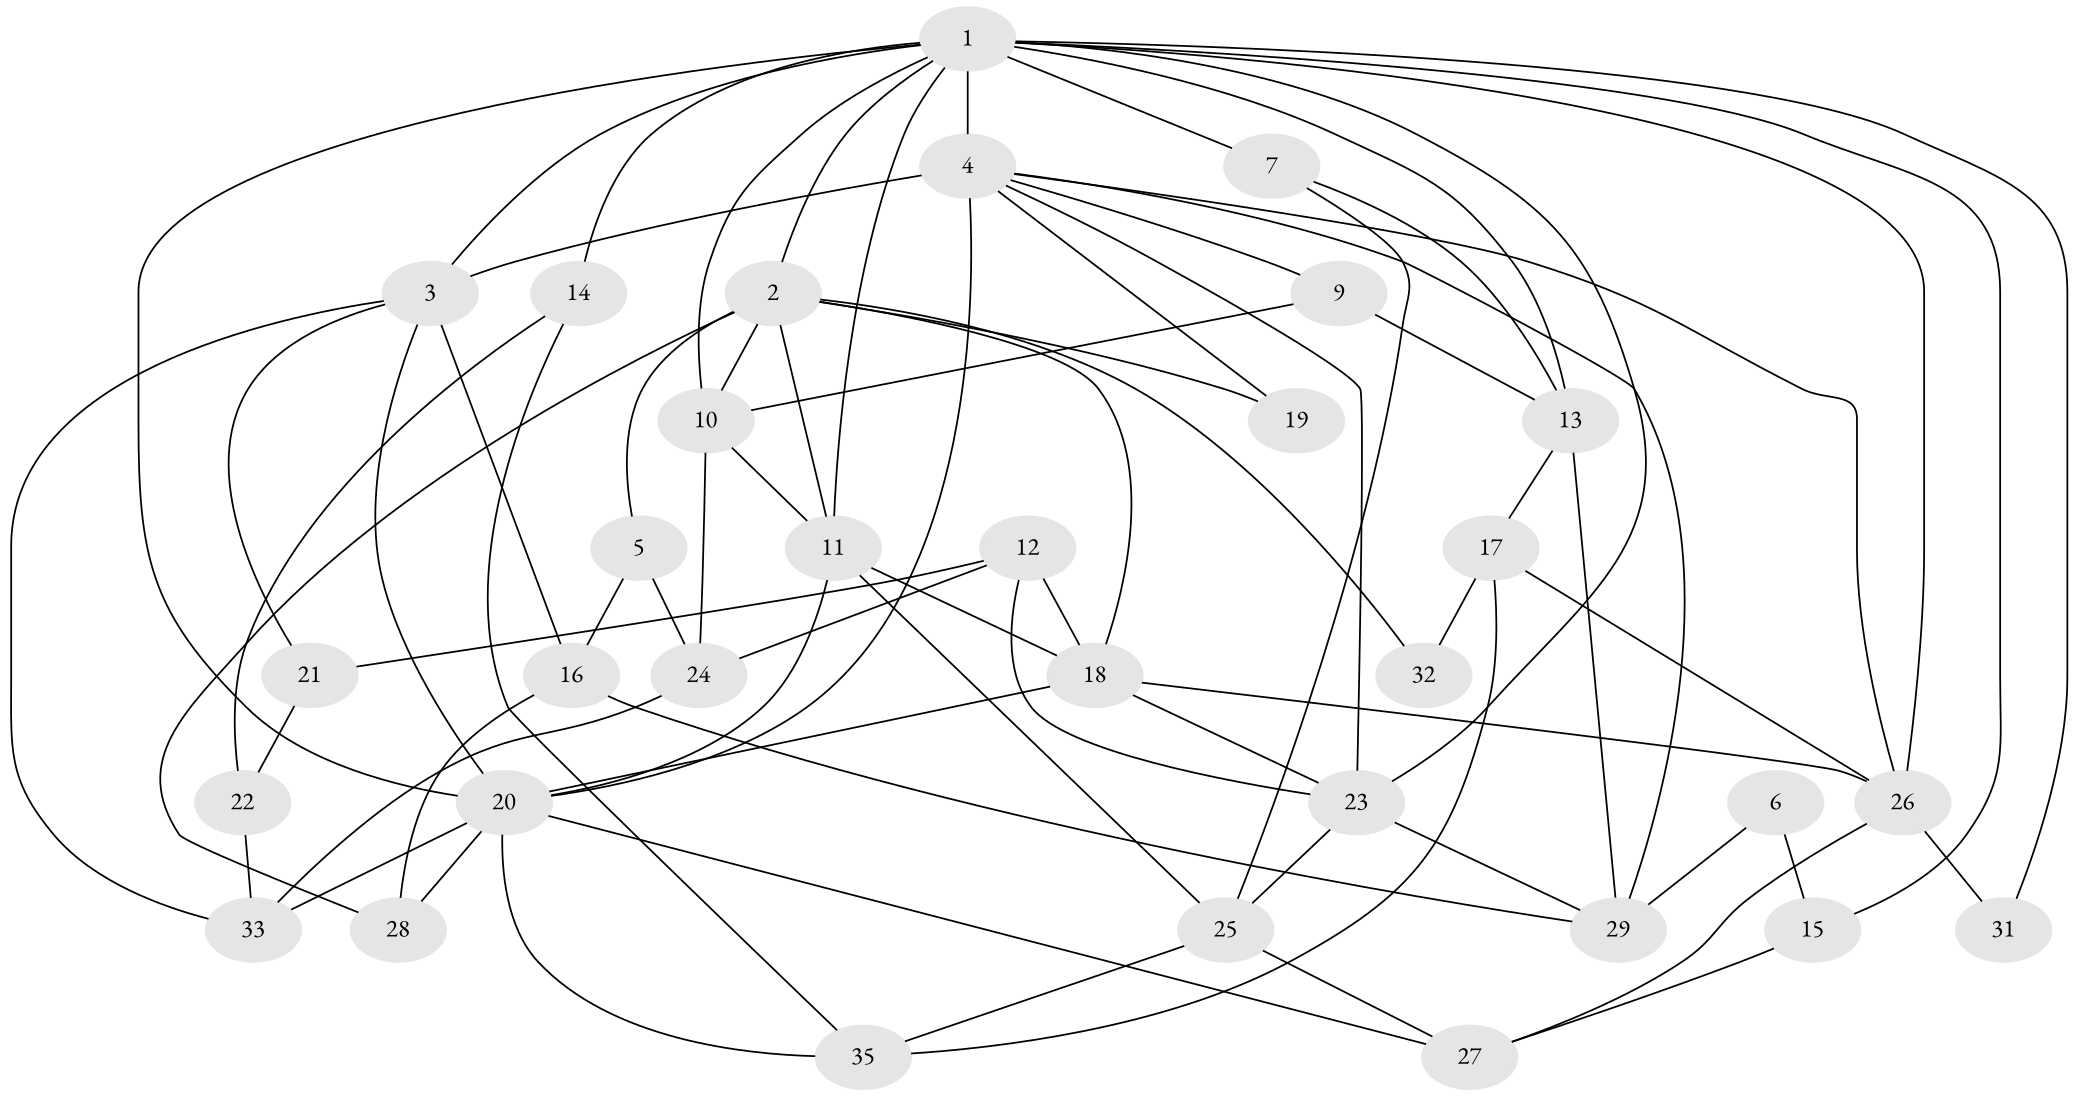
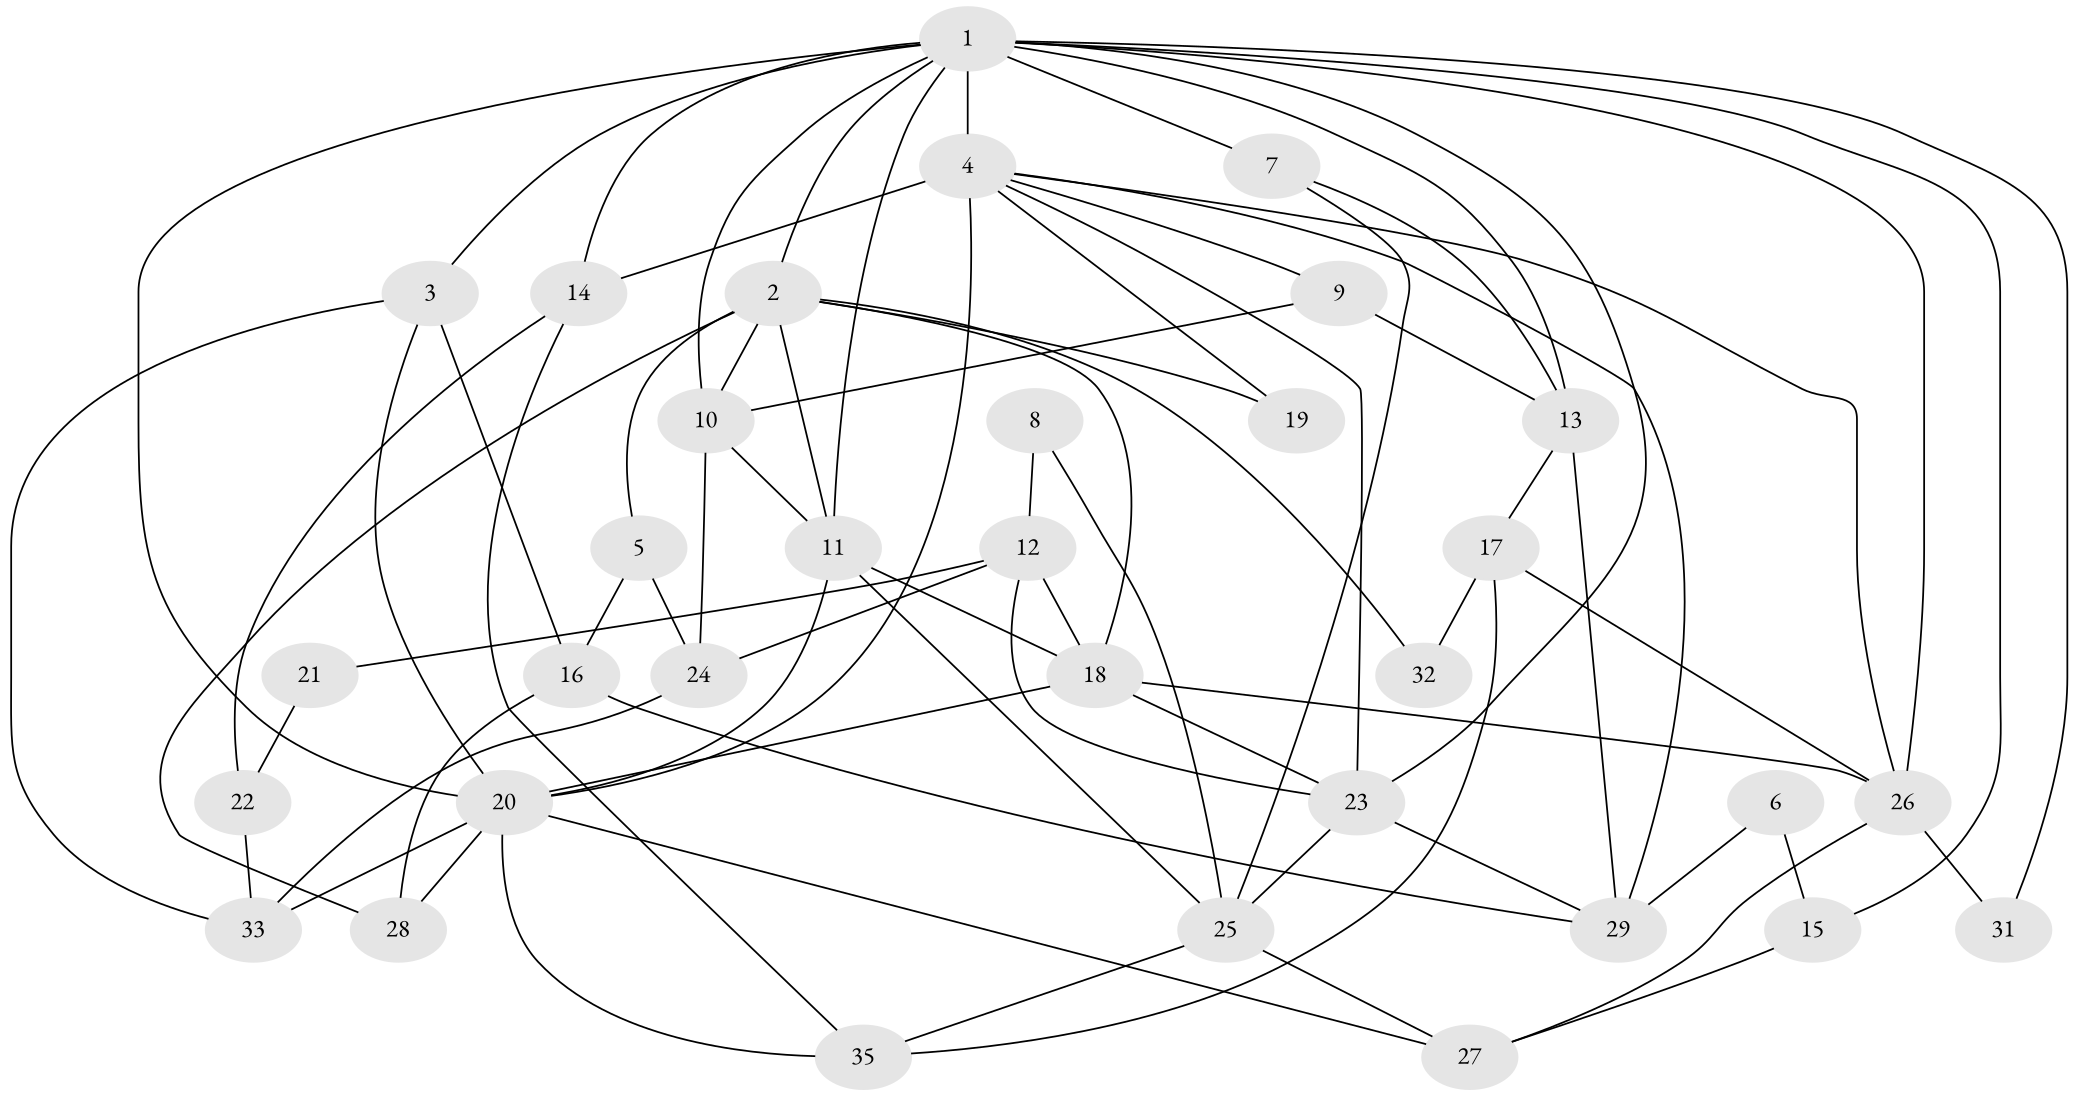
(694, 218) -> (773, 230)
none -> (1035, 421)
(231, 440) -> none
